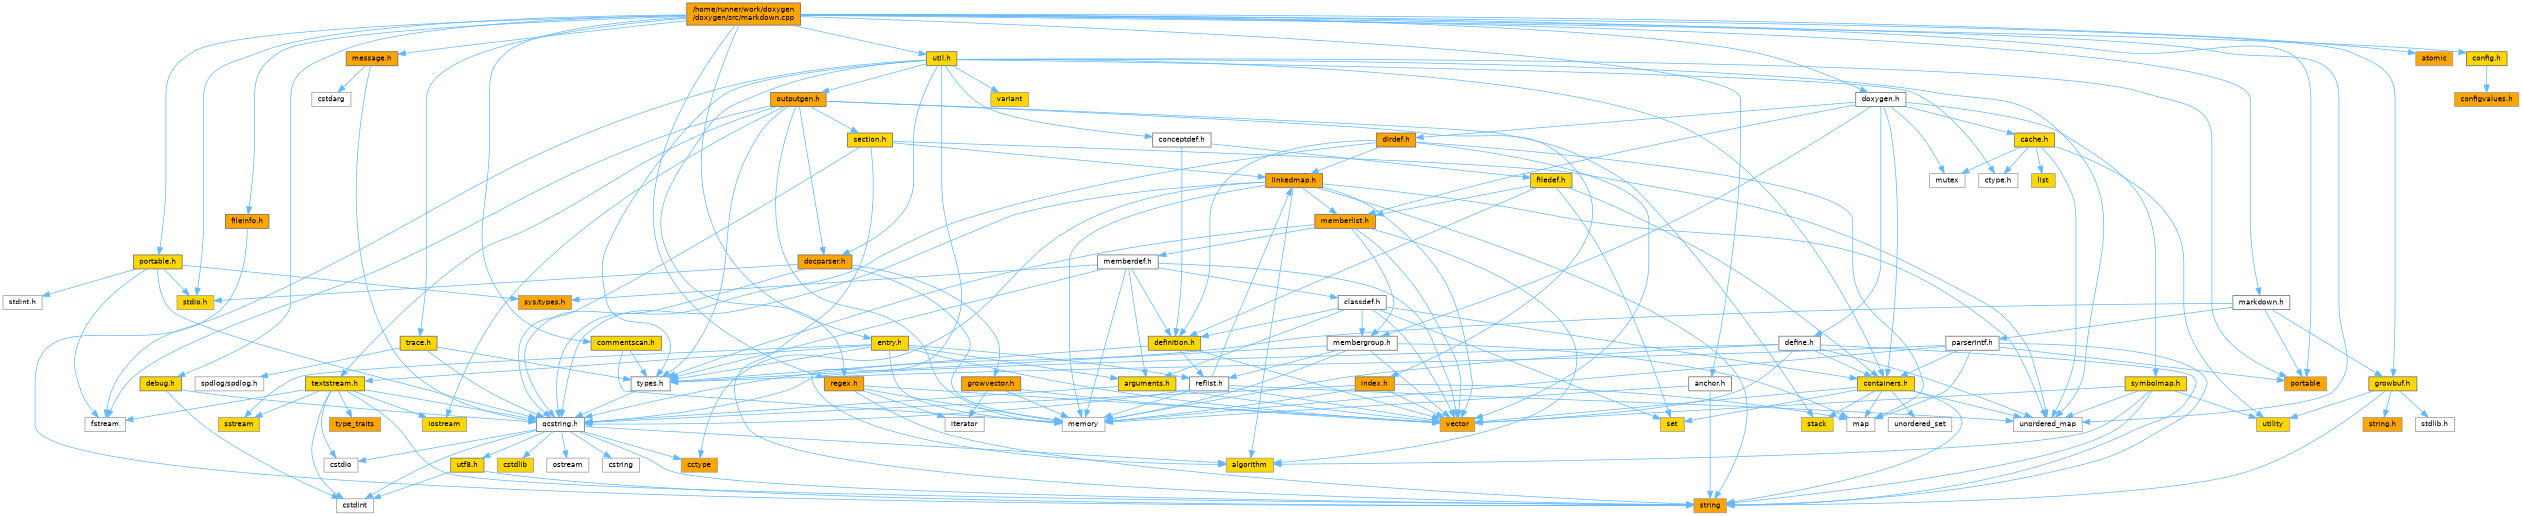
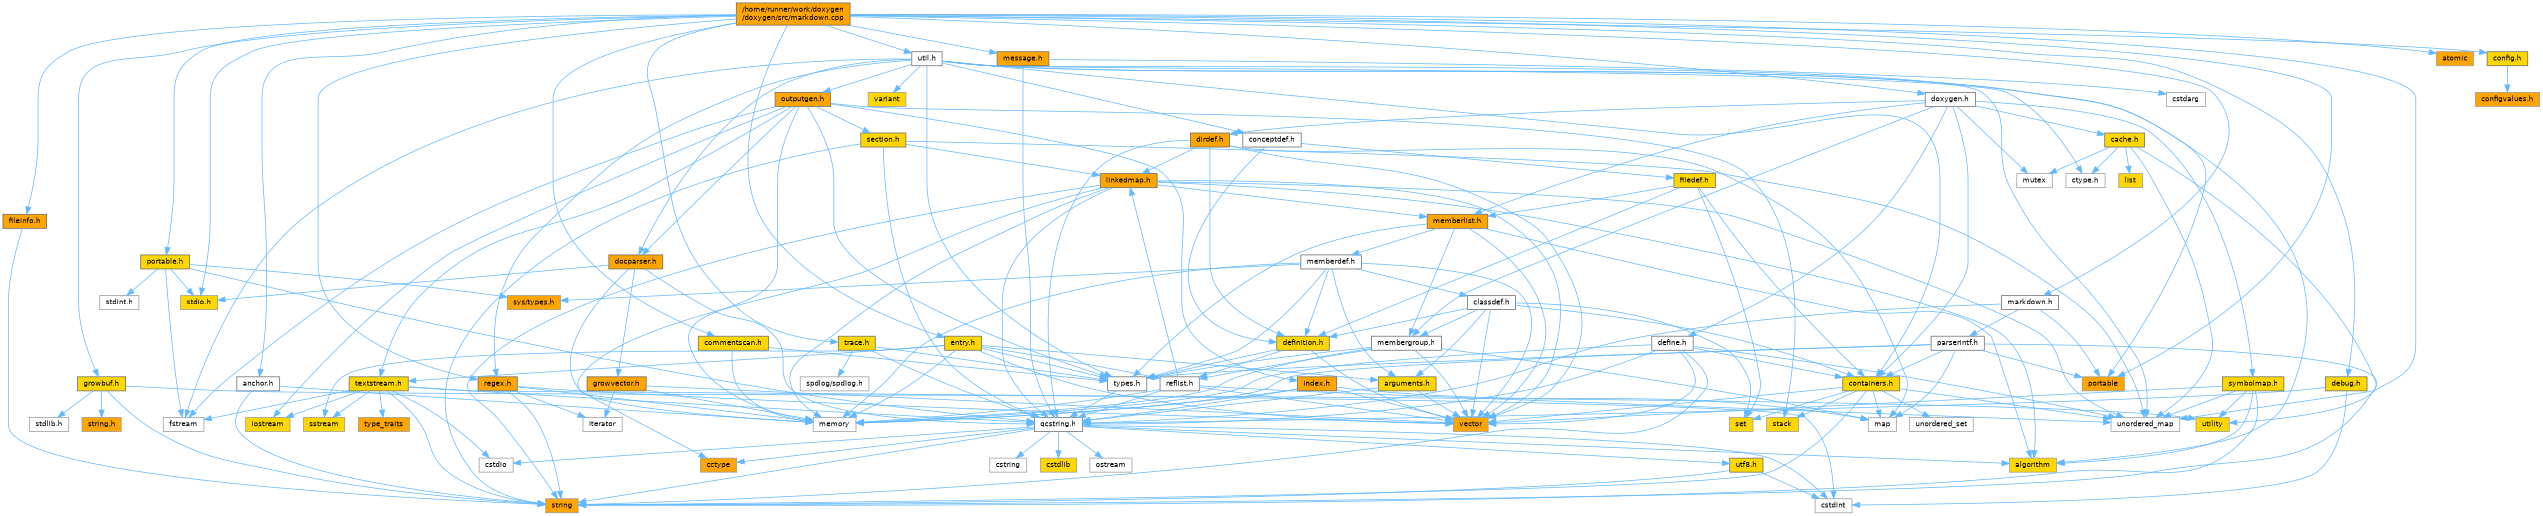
(942, 59) -> (927, 59)
(2324, 341) -> none
